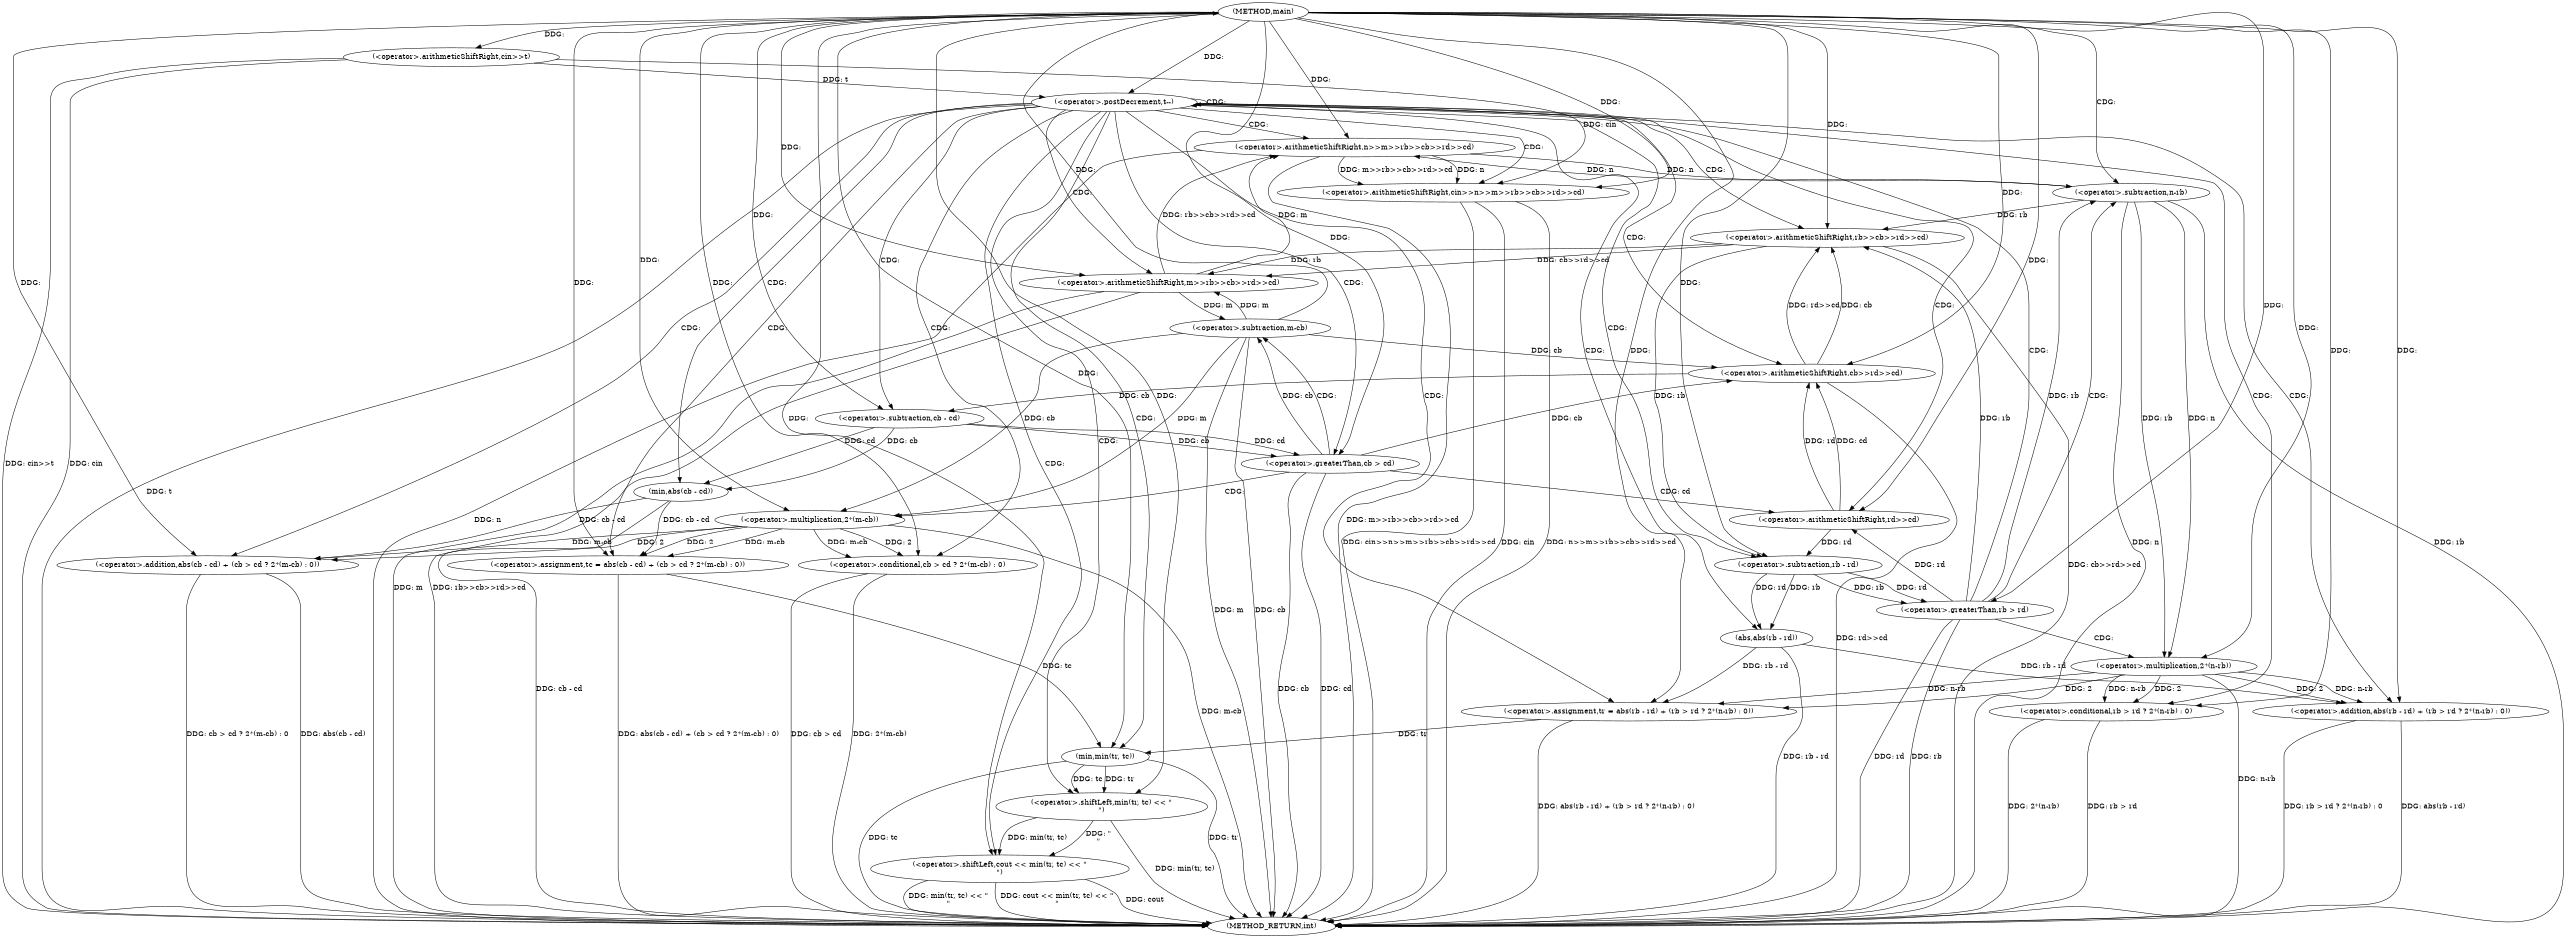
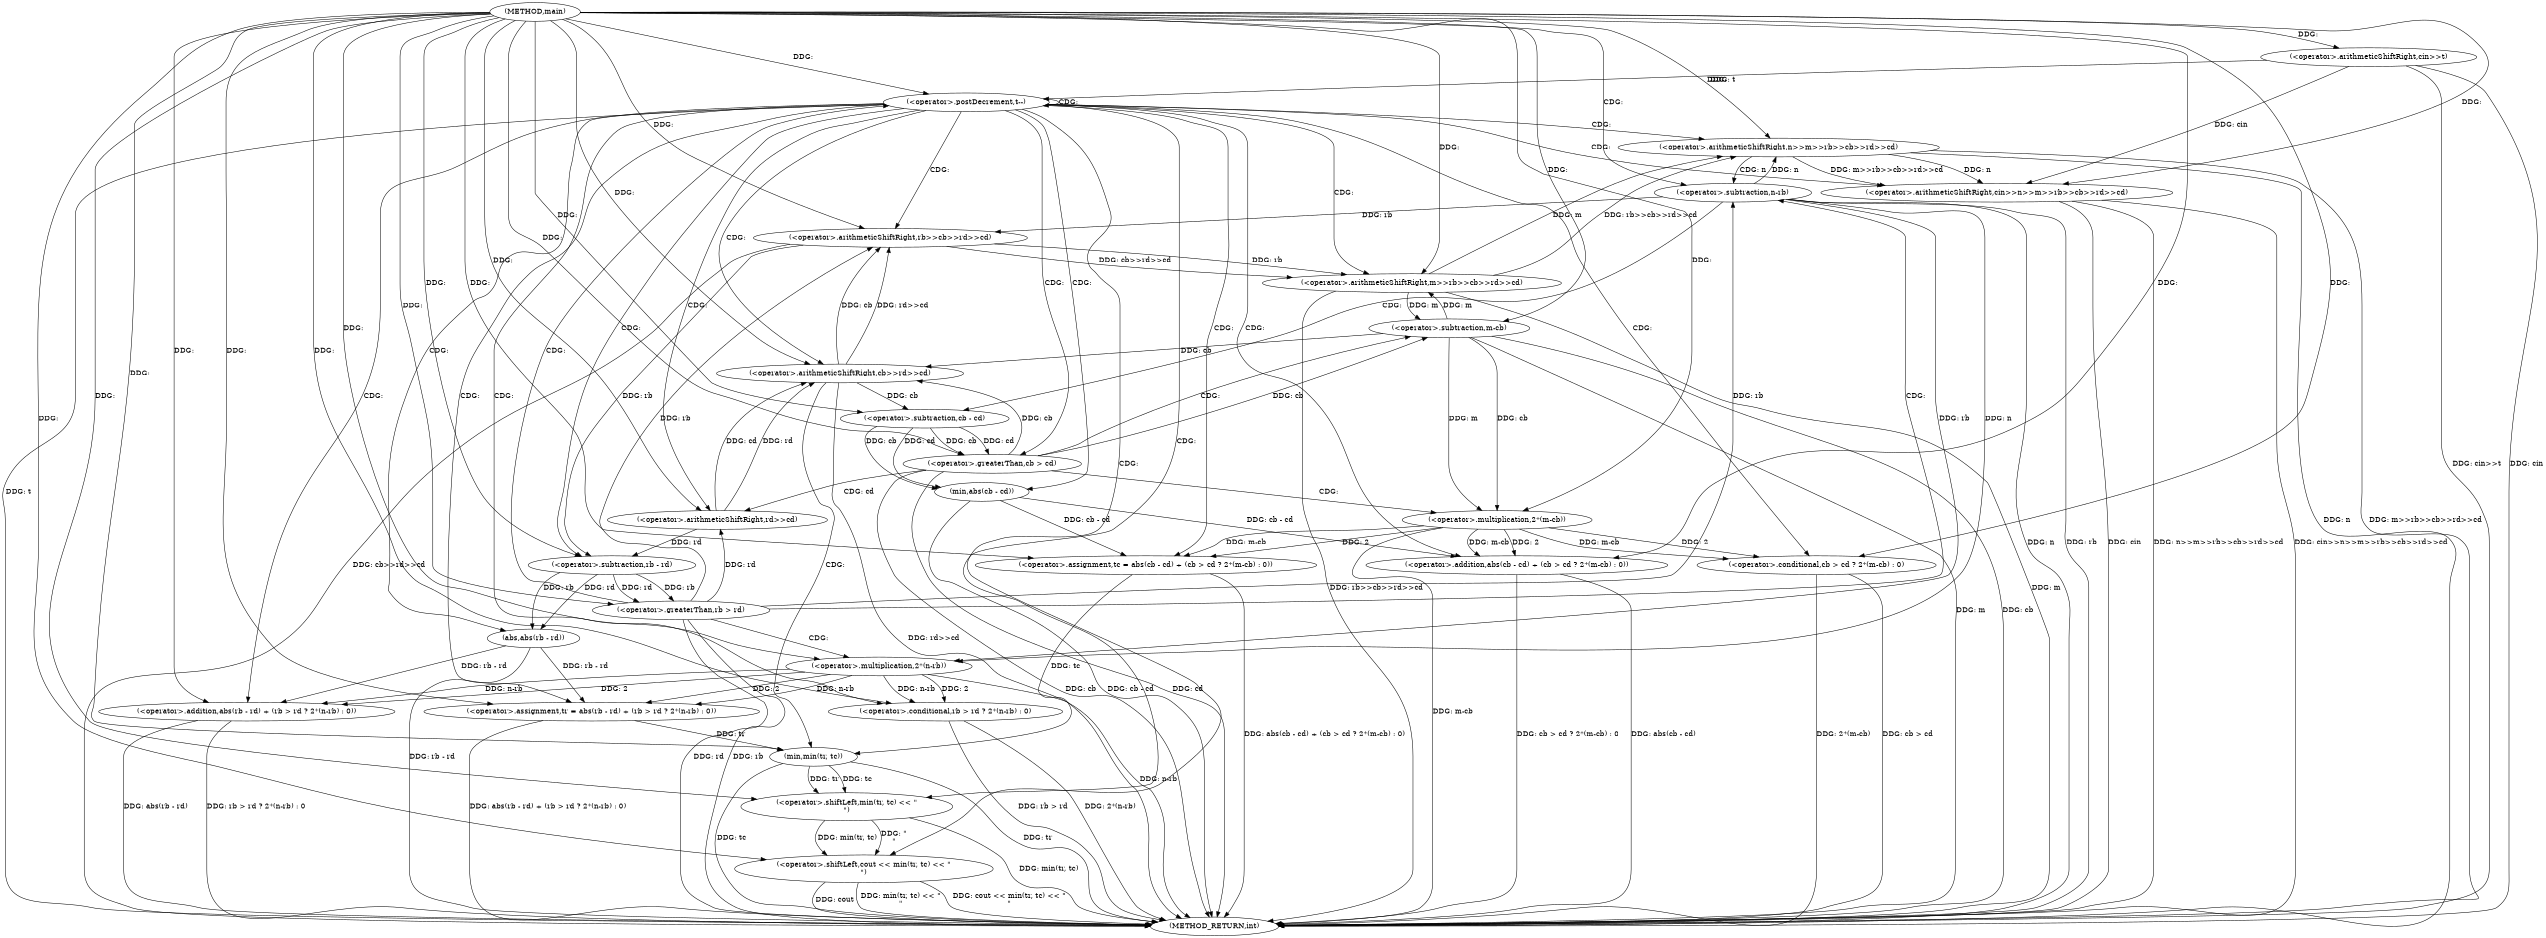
(1680, 170) -> (1753, 170)
(1093, 195) -> (1537, 50)
(897, 217) -> (1353, 309)
(1114, 378) -> (822, 566)
